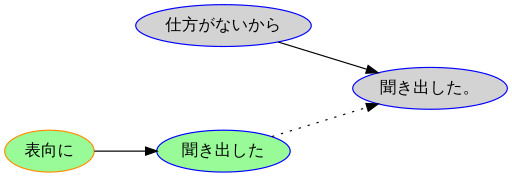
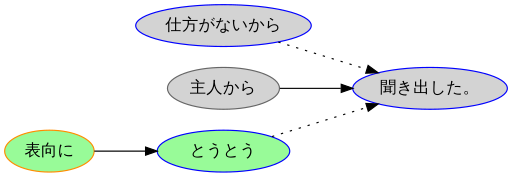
(322, 56) -> (322, 56)
none -> (223, 88)
(223, 151) -> (223, 151)
